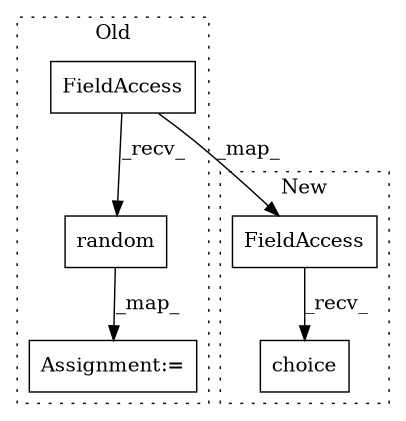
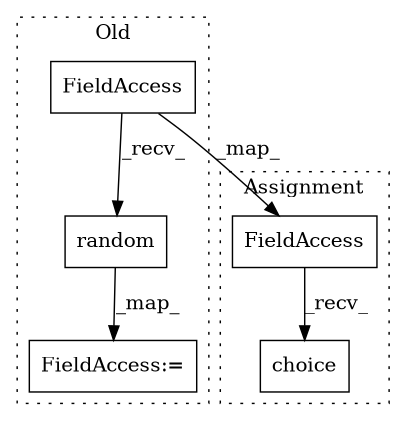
(305, 188) -> (305, 188)
(113, 366) -> (113, 366)
